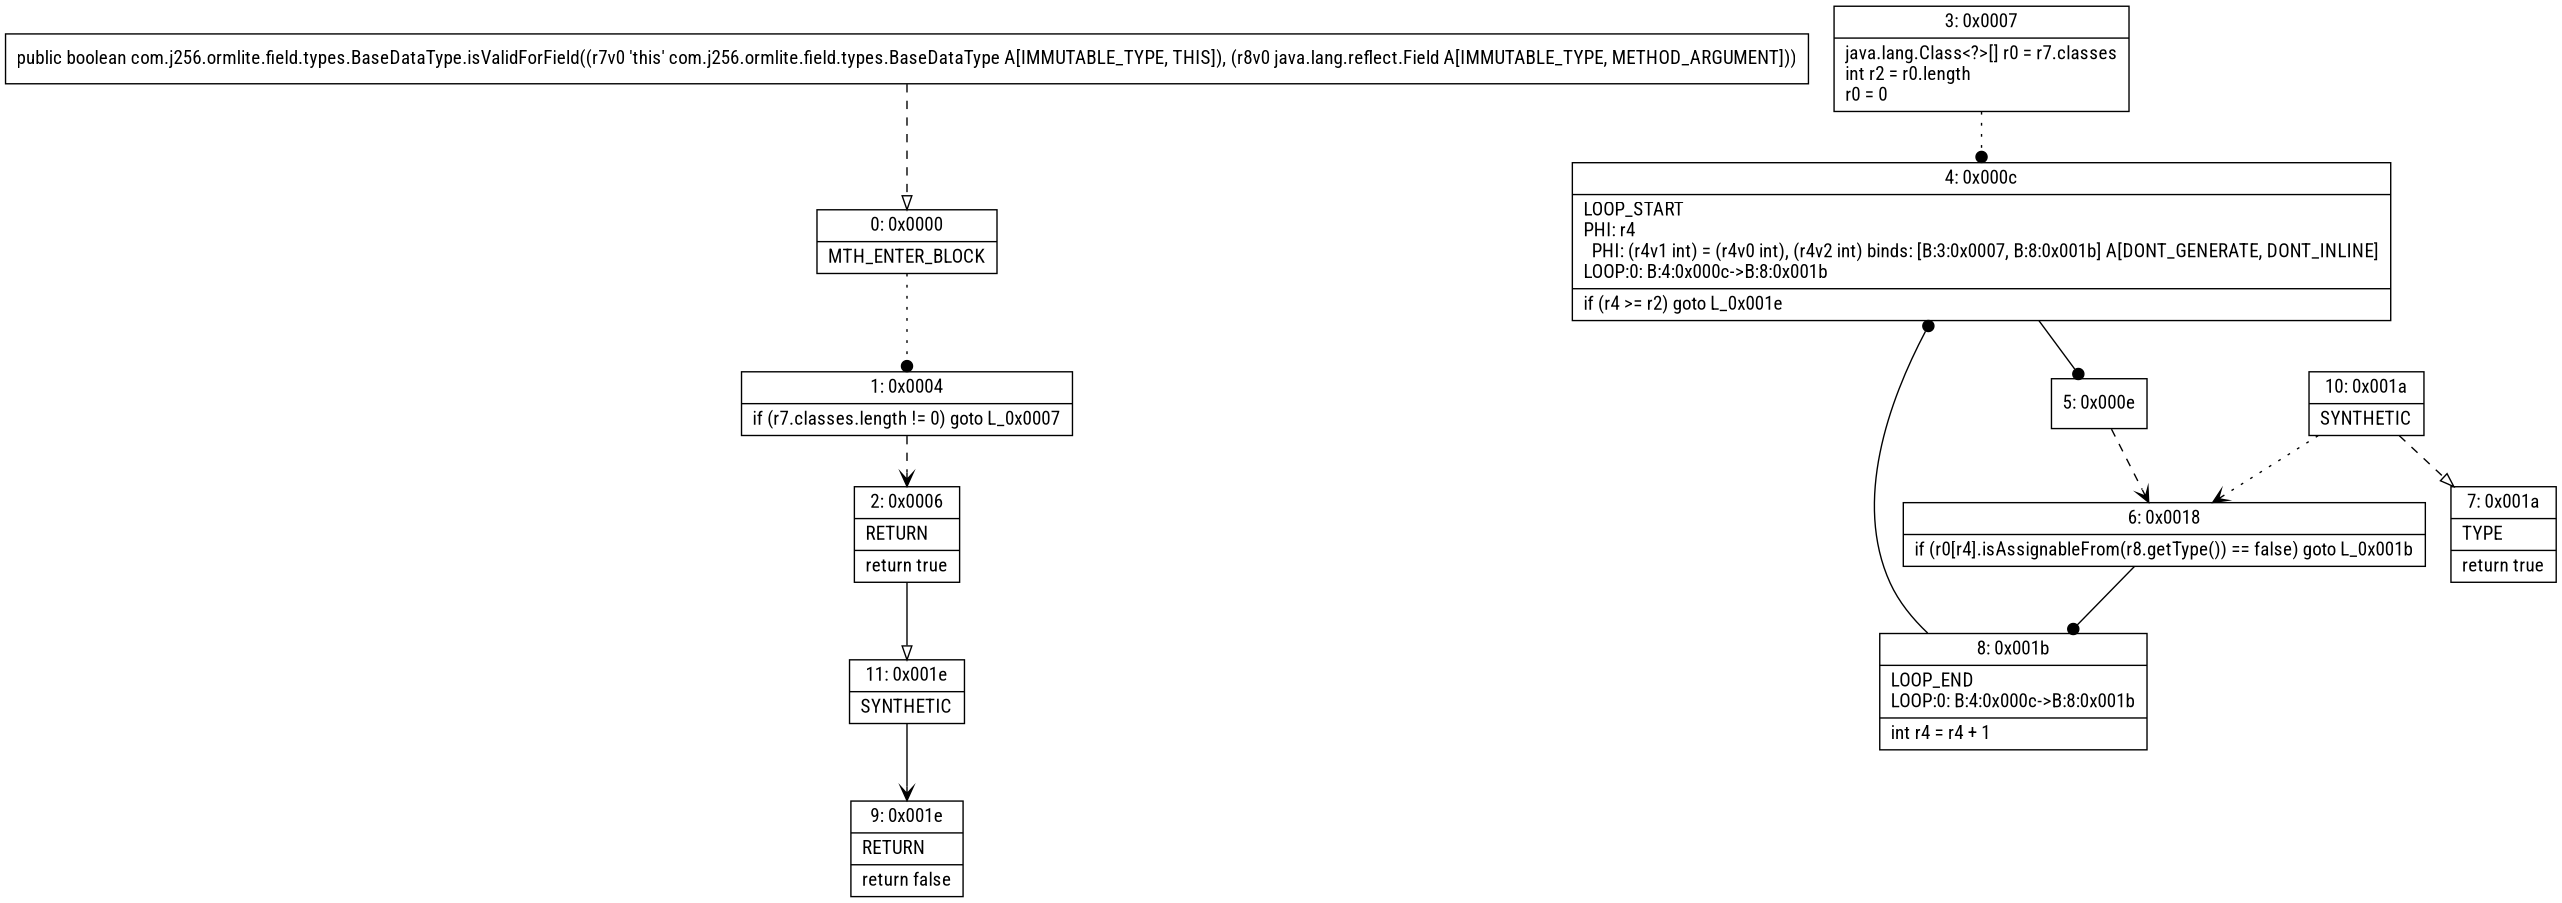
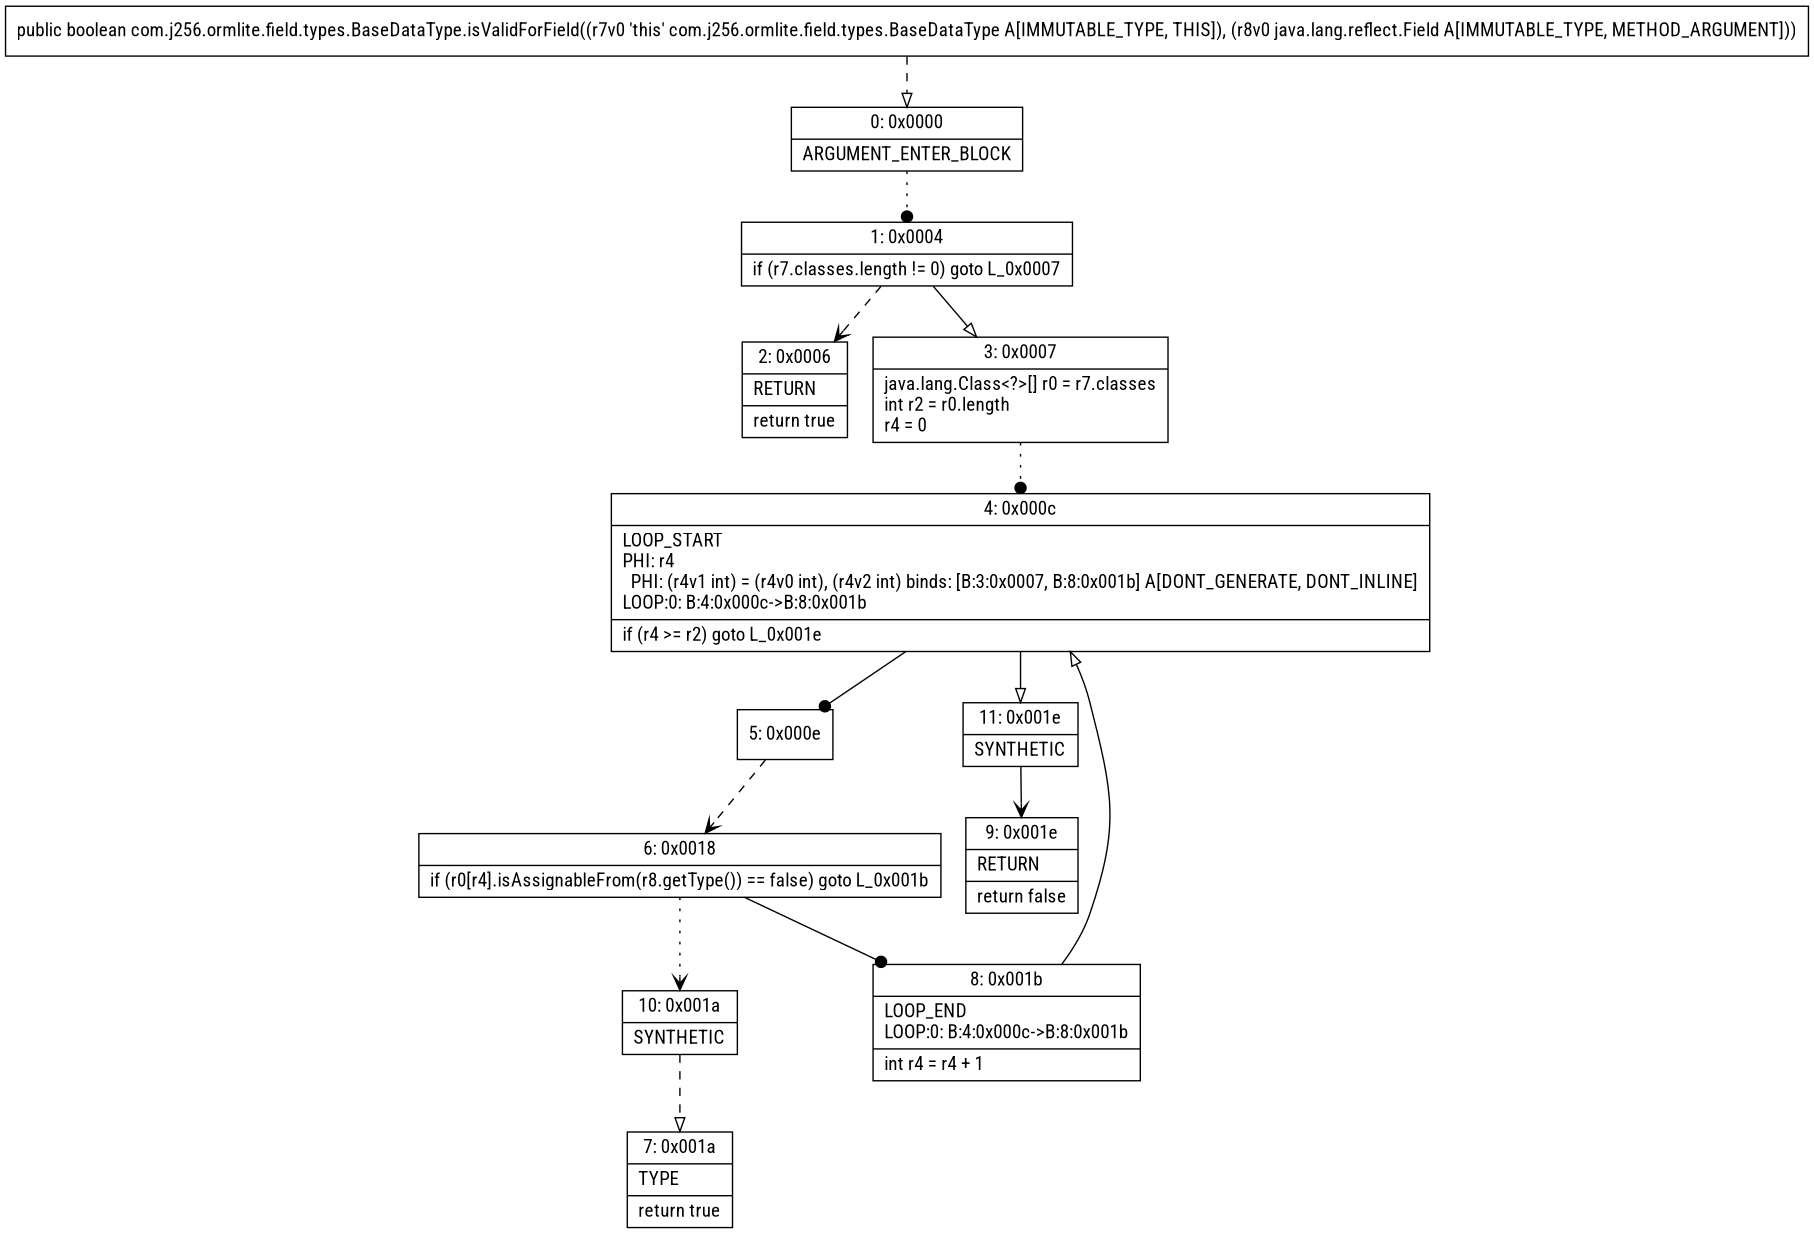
(1867, 95) -> (906, 426)
(907, 257) -> (907, 154)
none -> (950, 306)
(2271, 465) -> (680, 937)
(1875, 485) -> (1110, 817)
(907, 614) -> (1021, 670)
